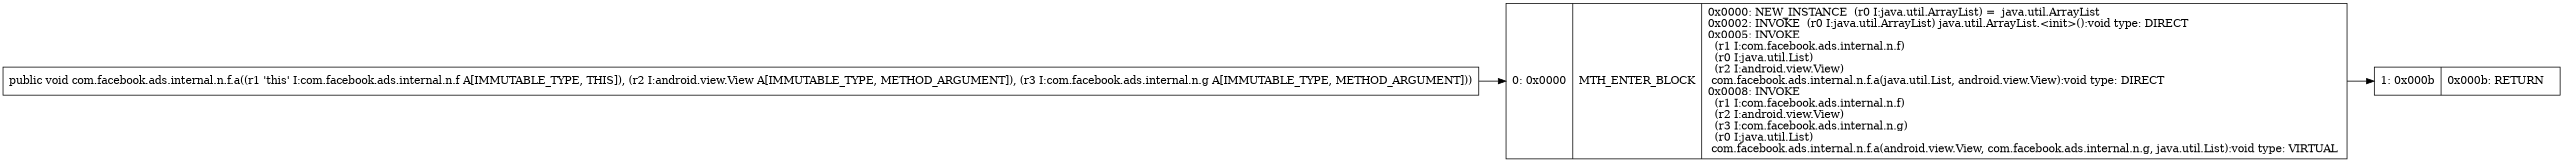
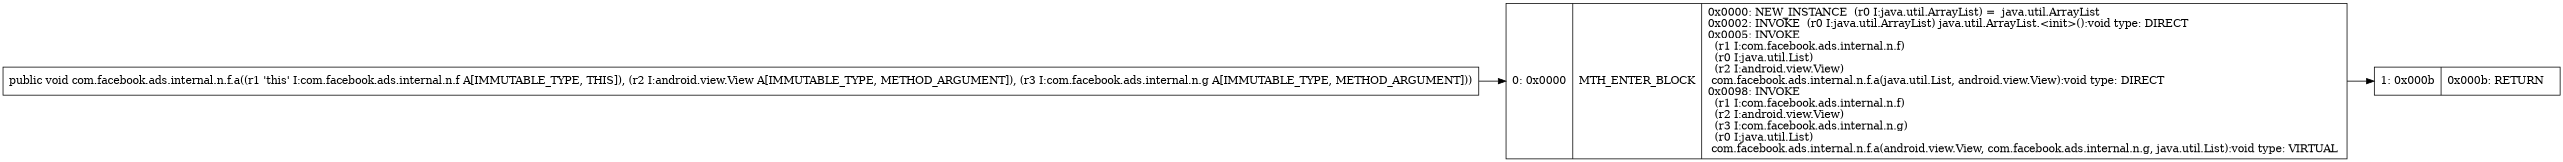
(1757, 92) -> (1757, 92)
